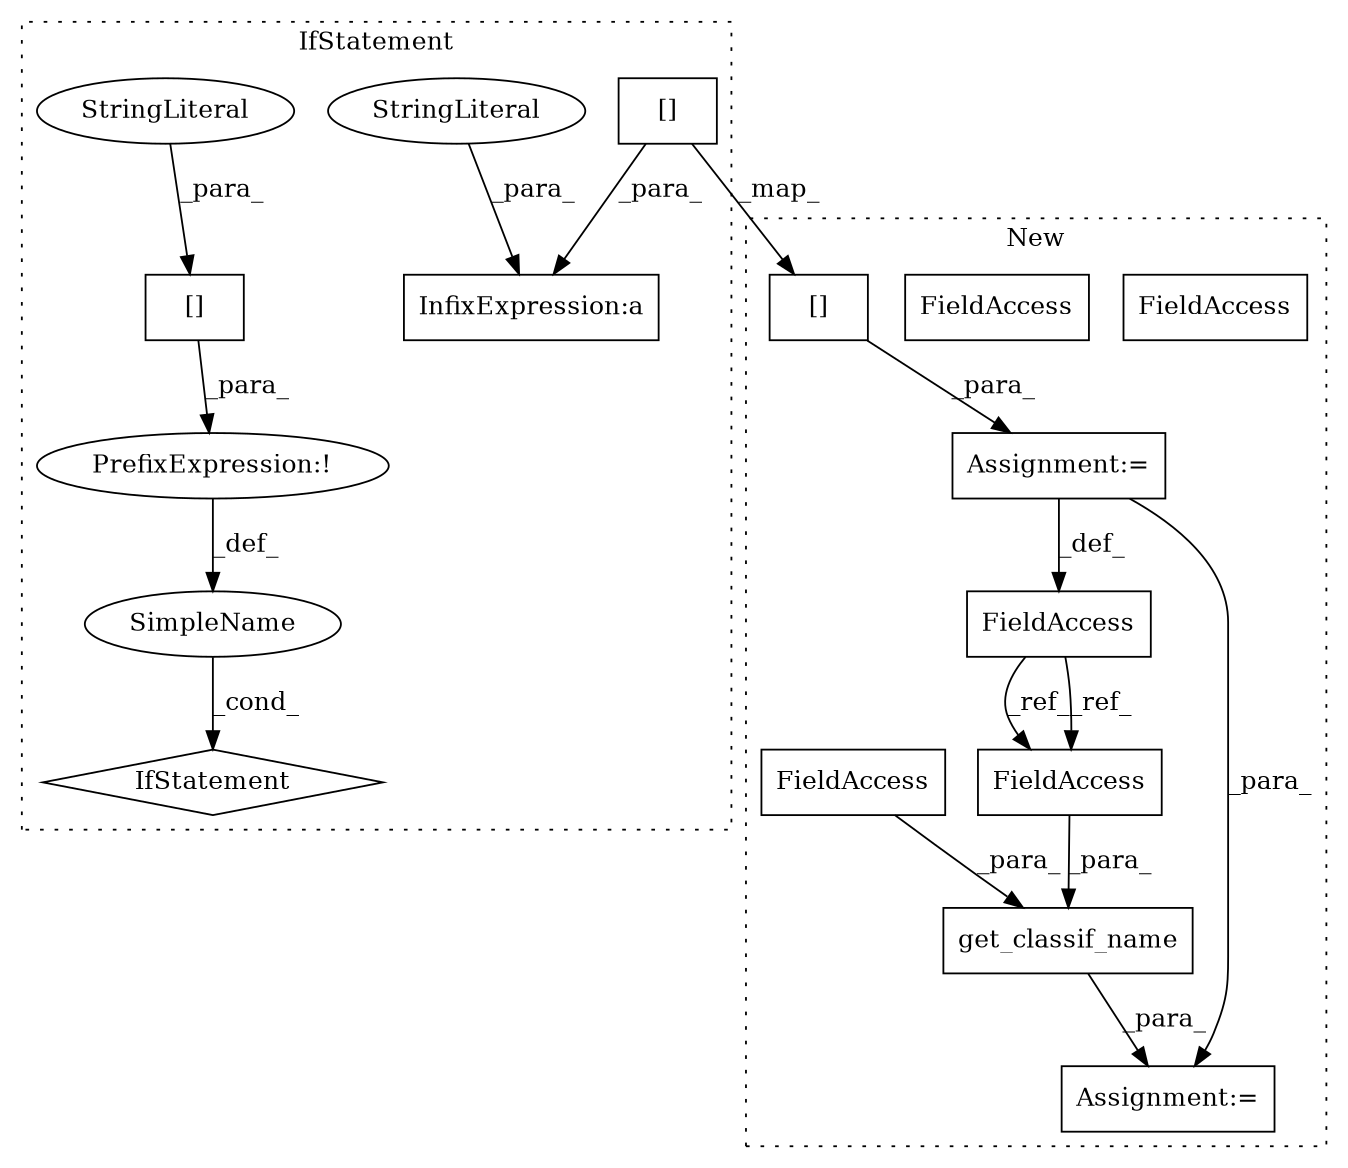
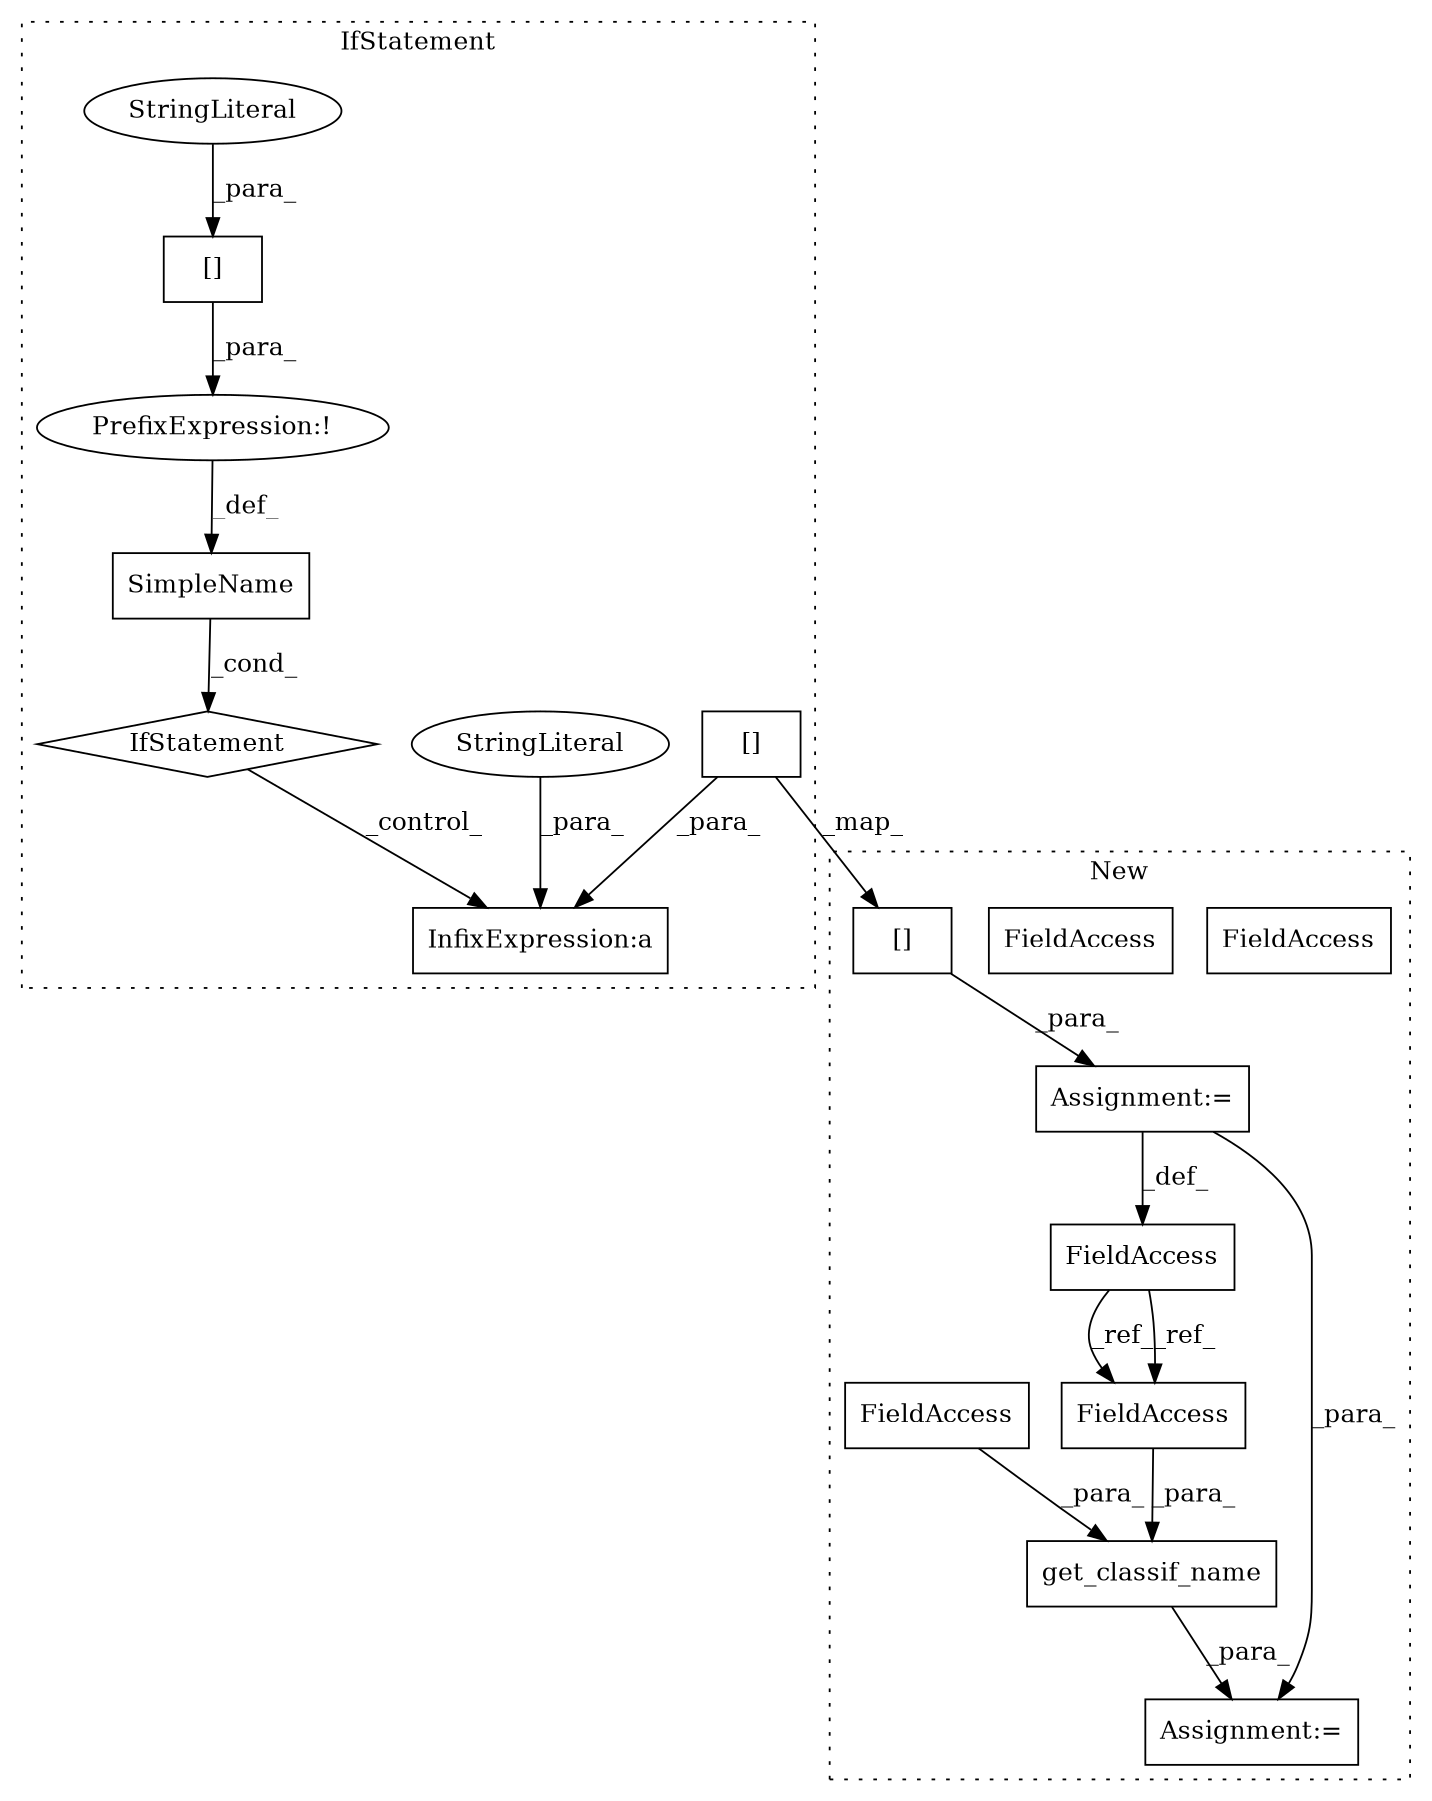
(213, 624) -> (211, 586)
none -> (359, 834)
